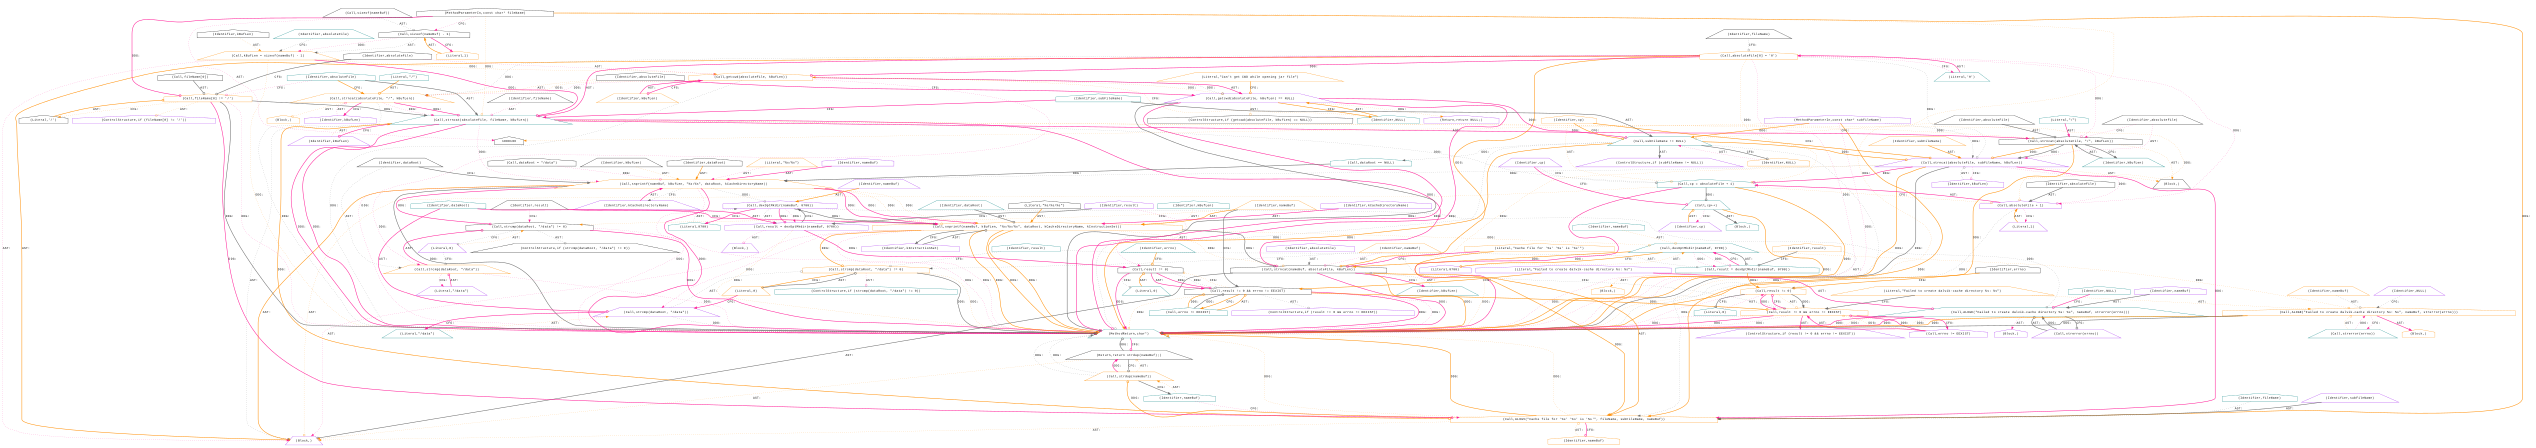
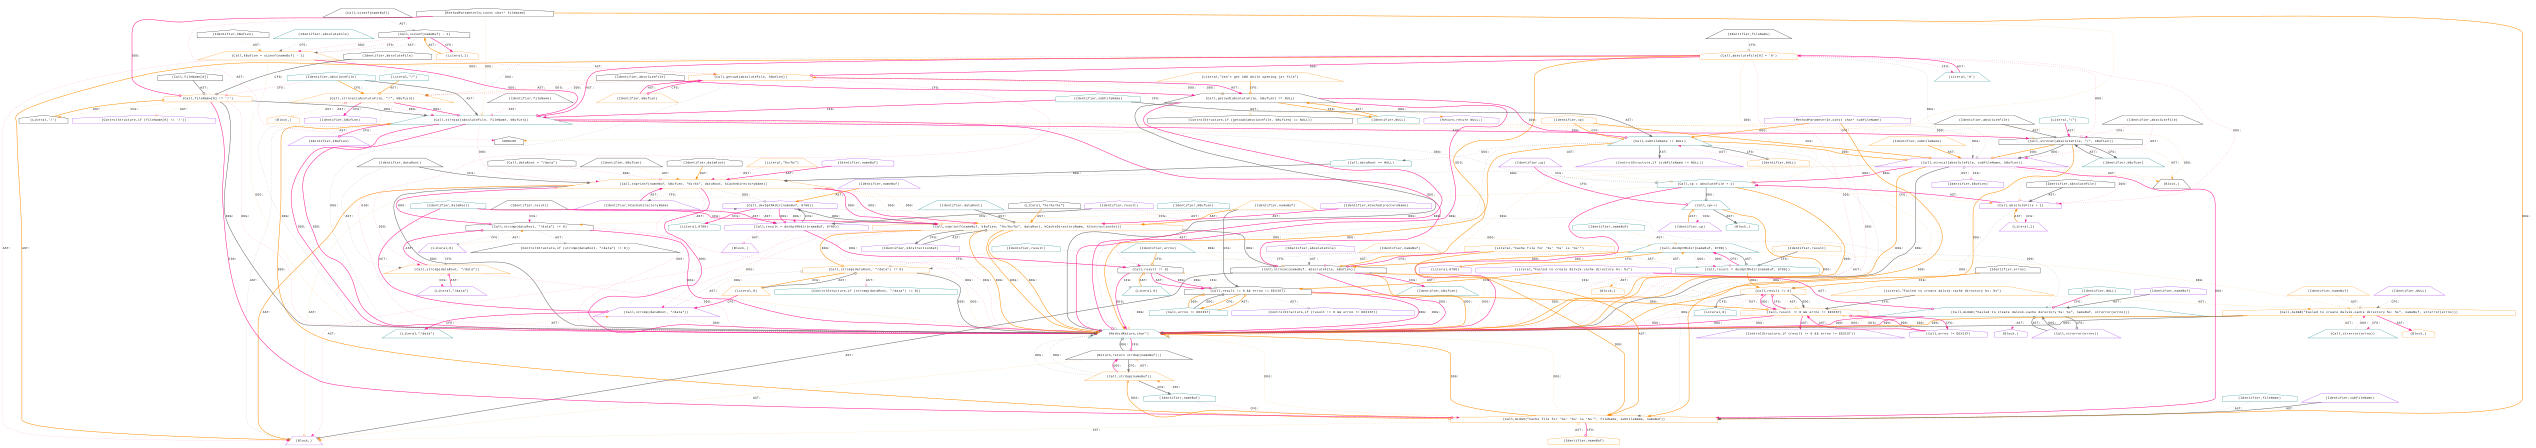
(456, 23) -> (362, 48)
(1250, 98) -> (1250, 98)
(1873, 194) -> (1873, 194)
(1128, 364) -> (1128, 364)
